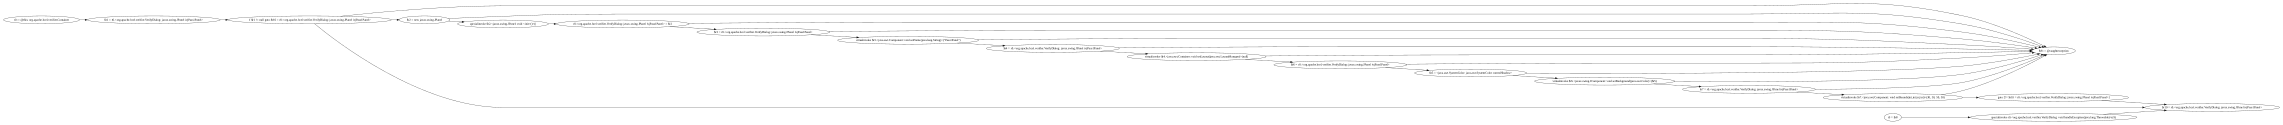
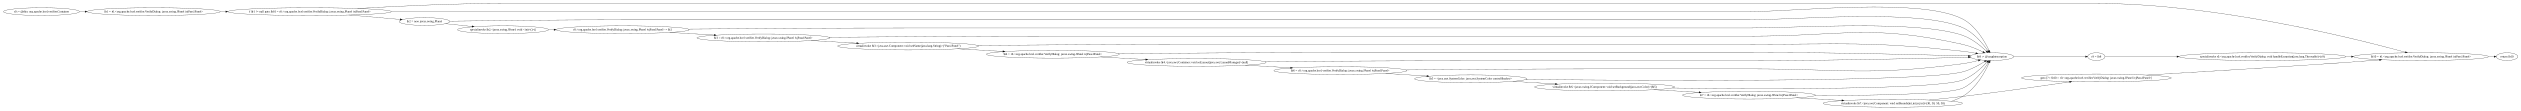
none -> (2050, 57)
none -> (2507, 57)
